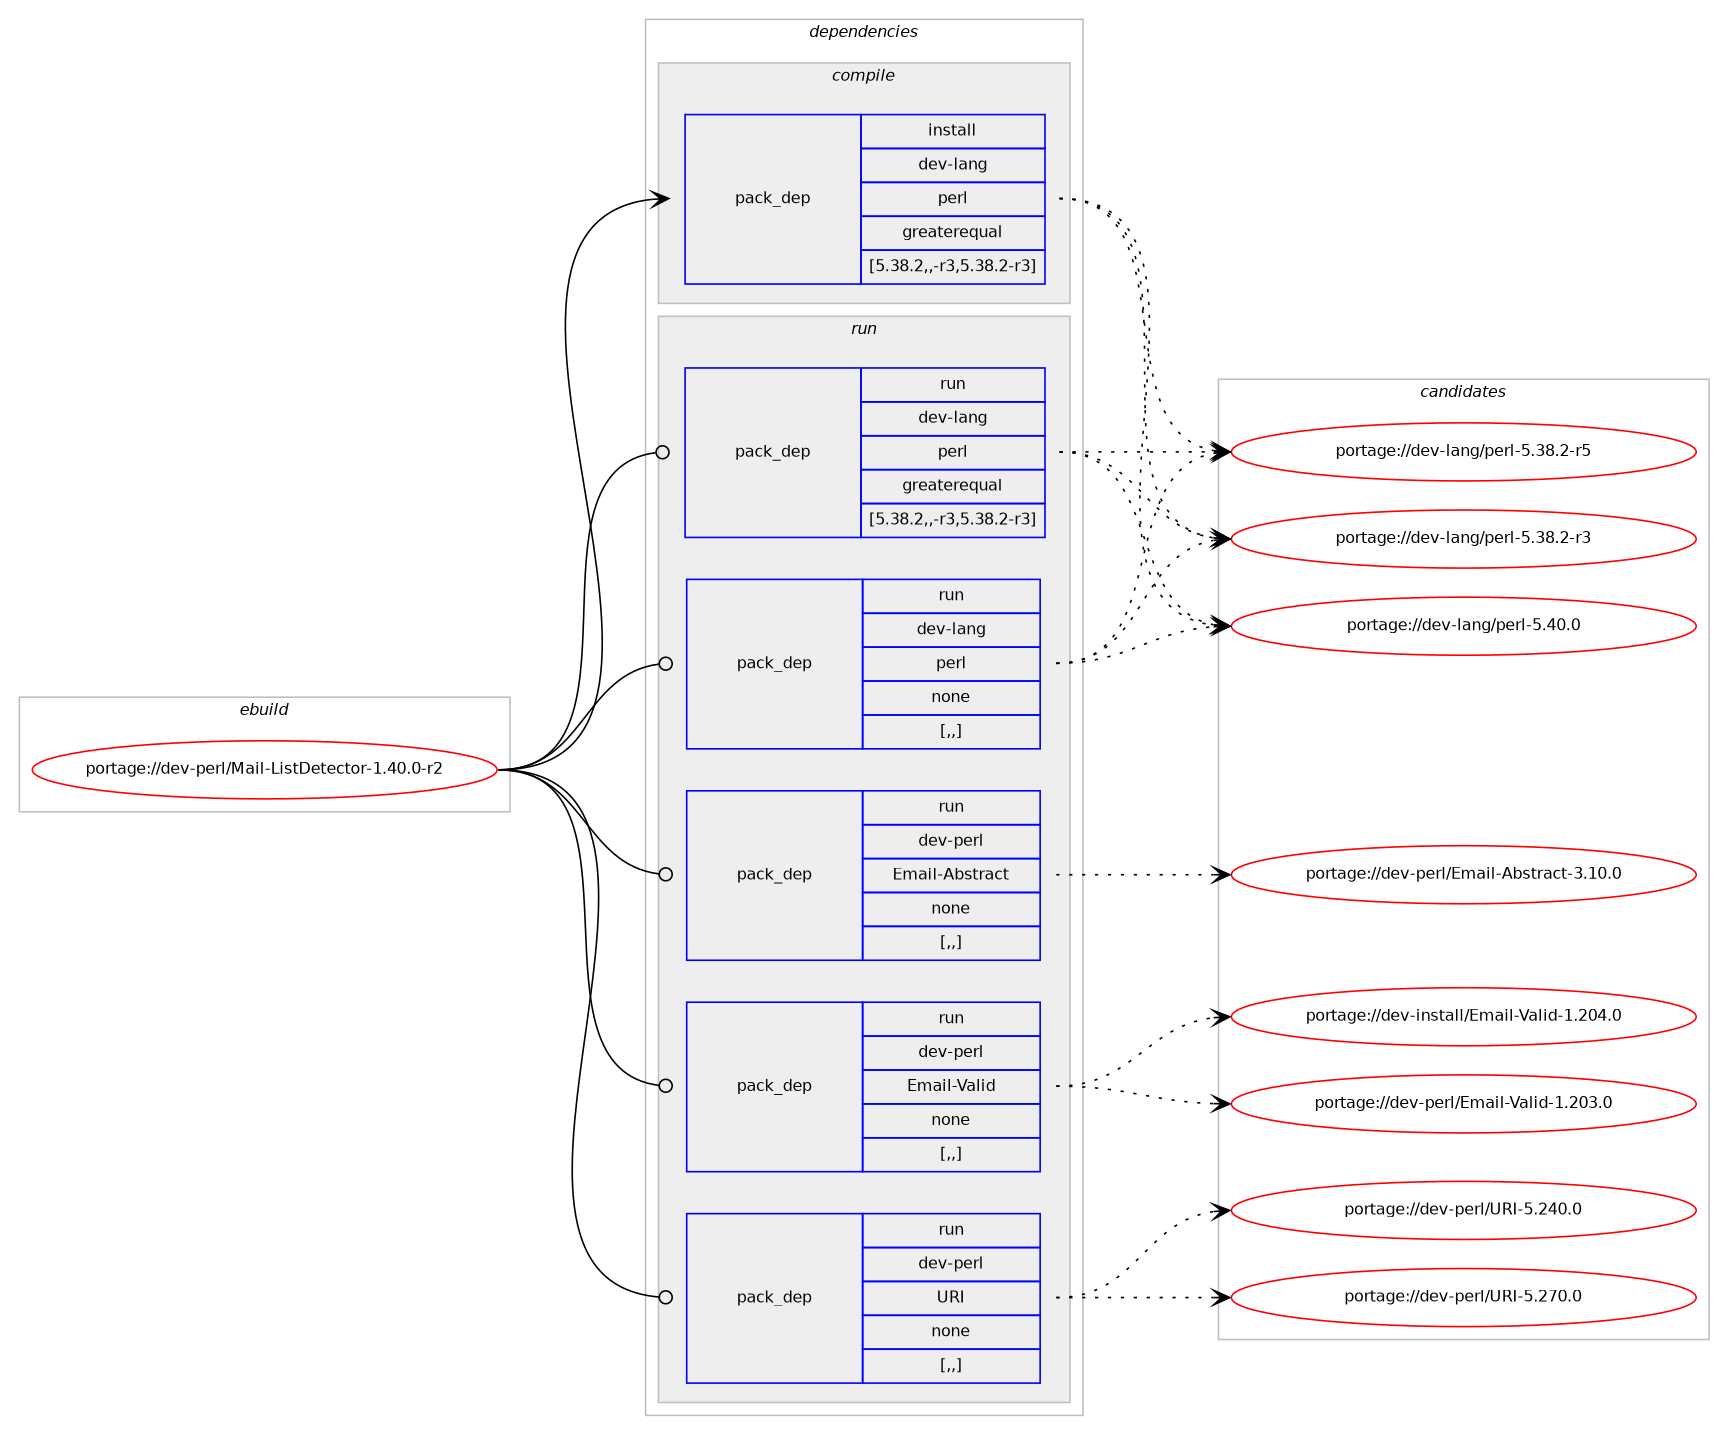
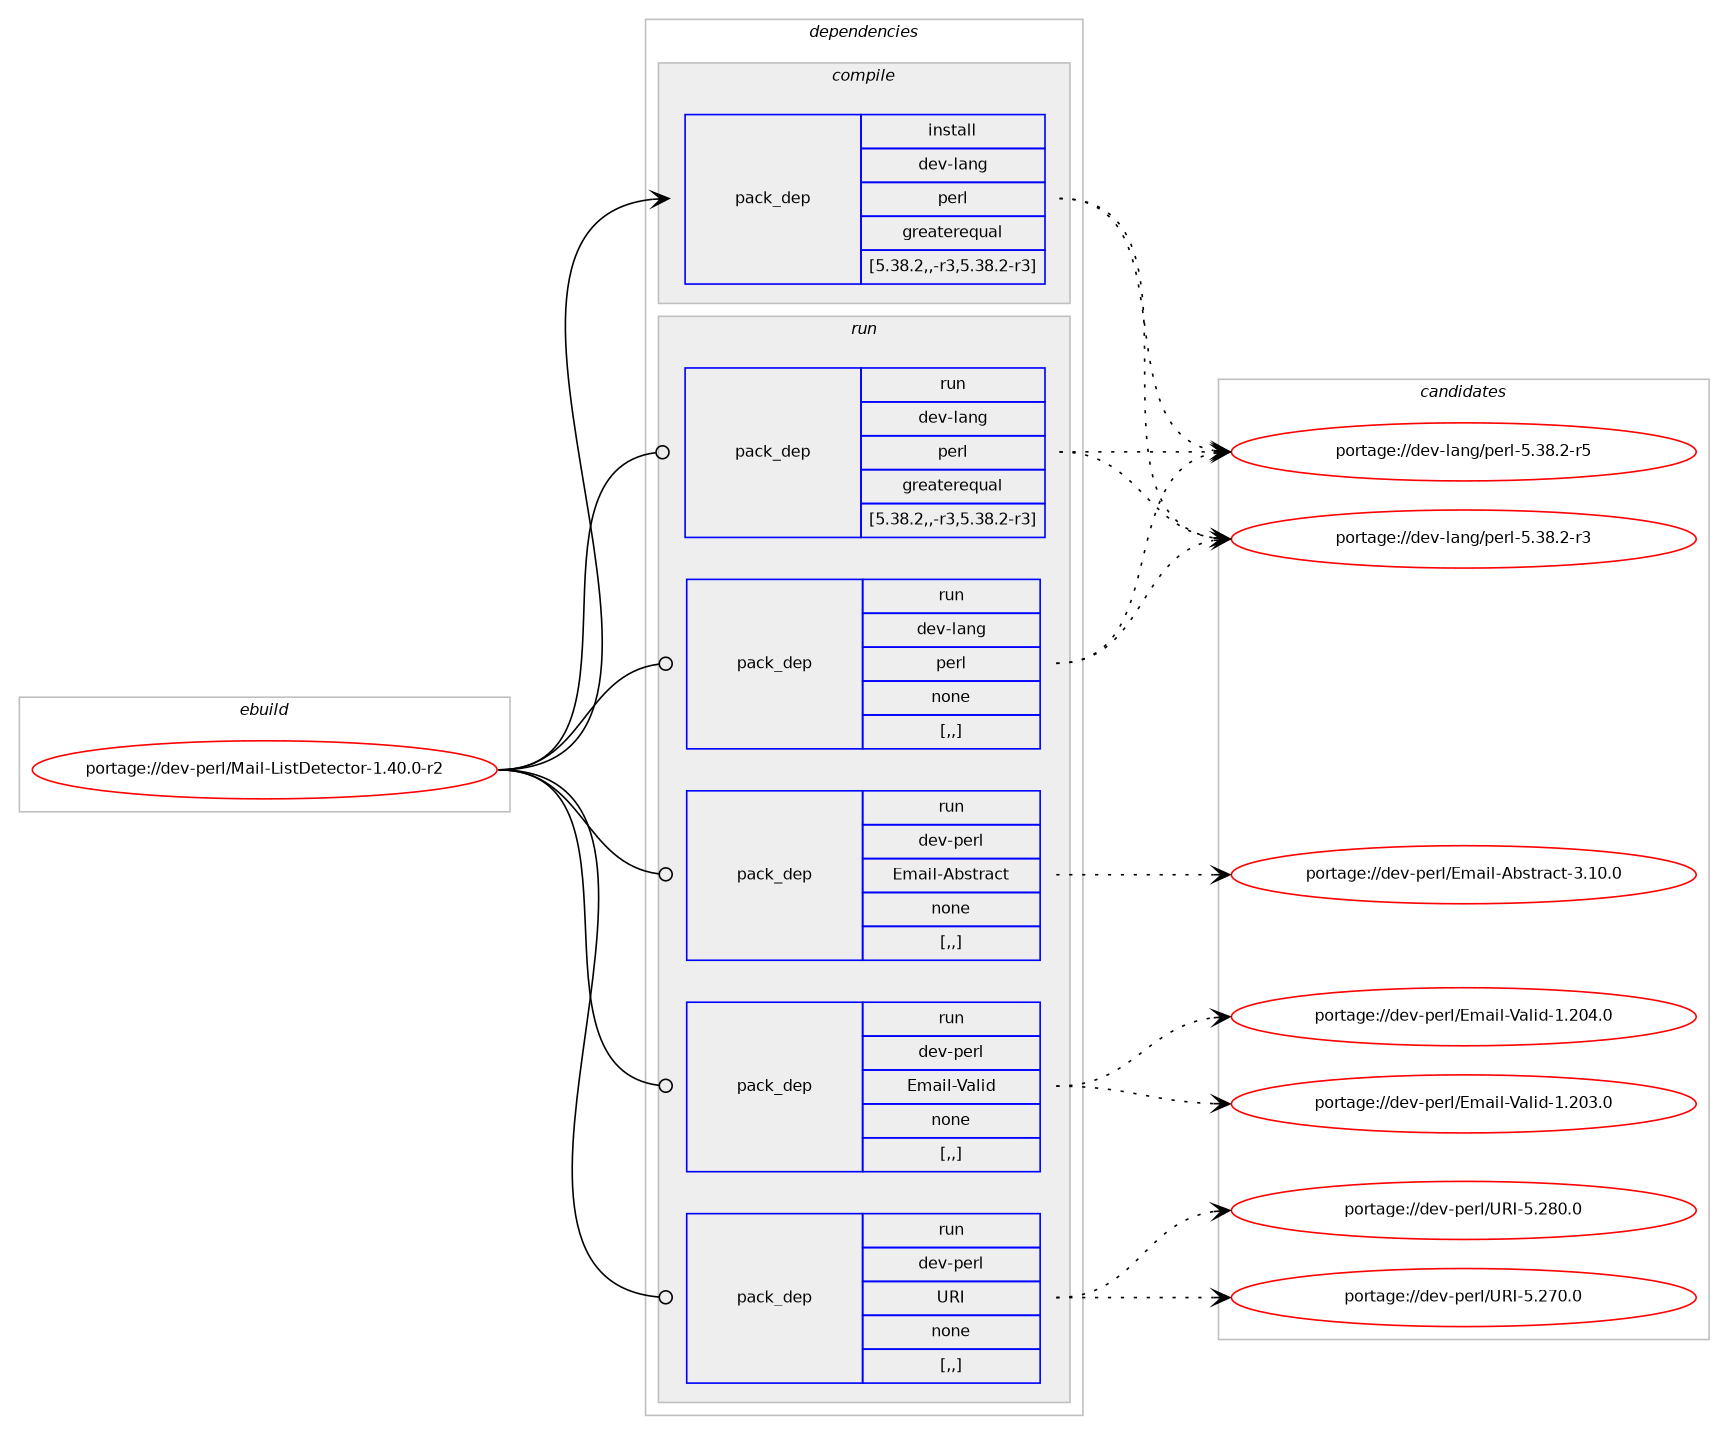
(1464, 626) -> none
(1464, 1017) -> (1464, 1017)
(1464, 1210) -> (1464, 1210)
